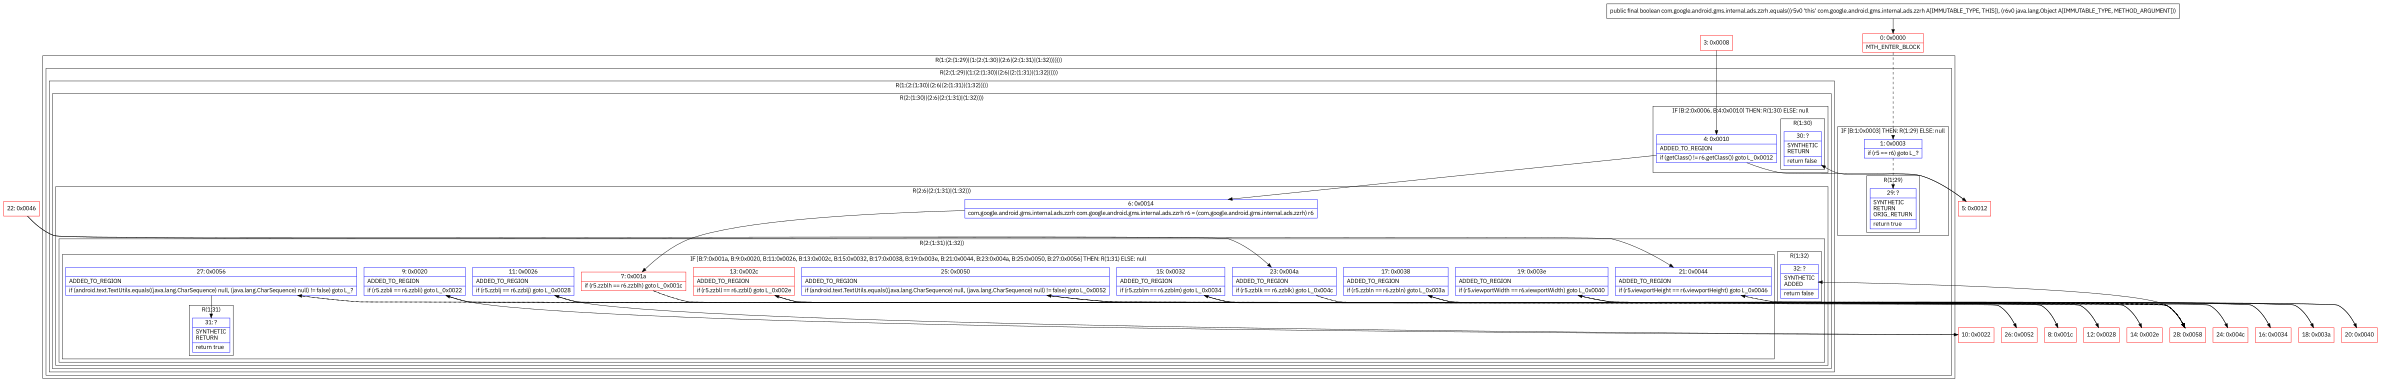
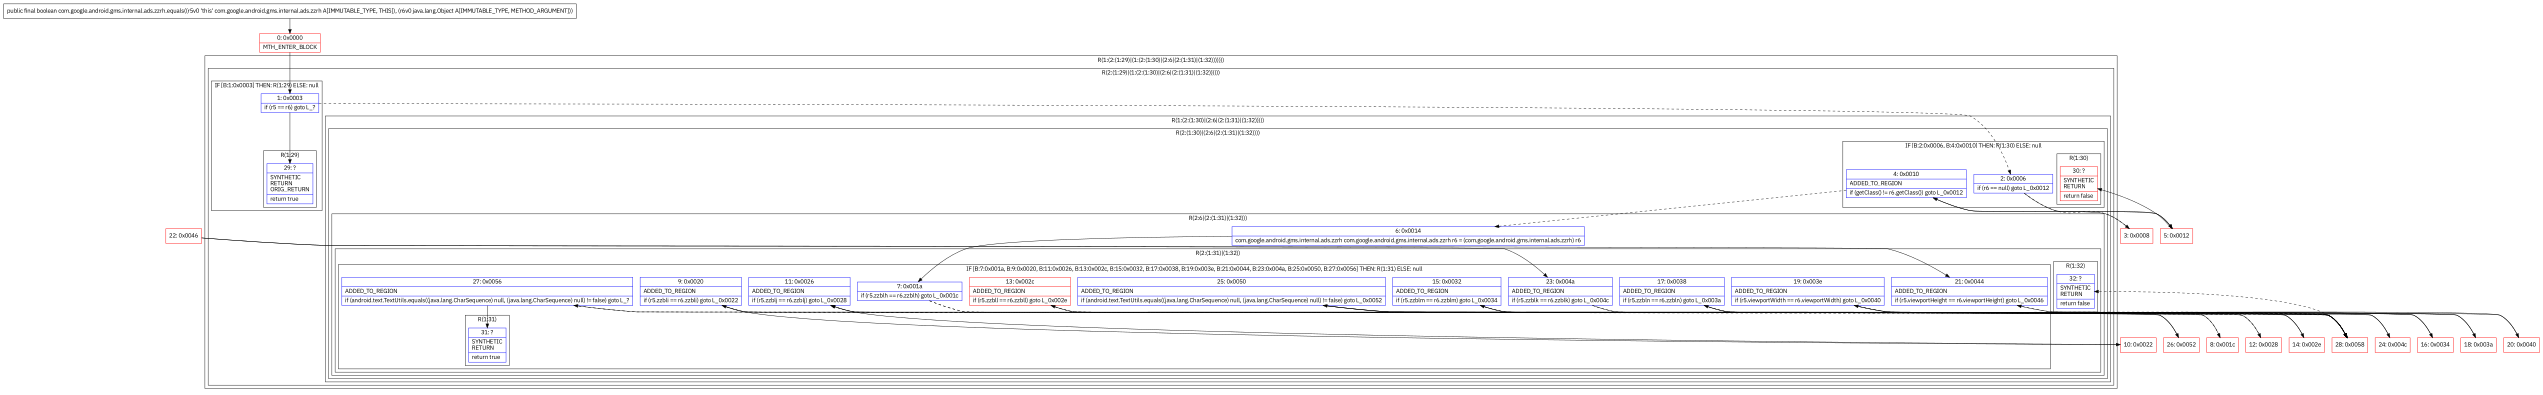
(1893, 94) -> (290, 71)
(1803, 149) -> (2079, 184)
(1893, 171) -> (290, 136)
(1444, 177) -> (1673, 208)
none -> (2013, 184)
(634, 281) -> (910, 291)
(1794, 284) -> (2071, 294)
(2010, 288) -> (2229, 296)
(1373, 302) -> (1596, 312)
(1619, 302) -> (1838, 313)
(1359, 303) -> (1578, 313)
(1444, 303) -> (1663, 313)
